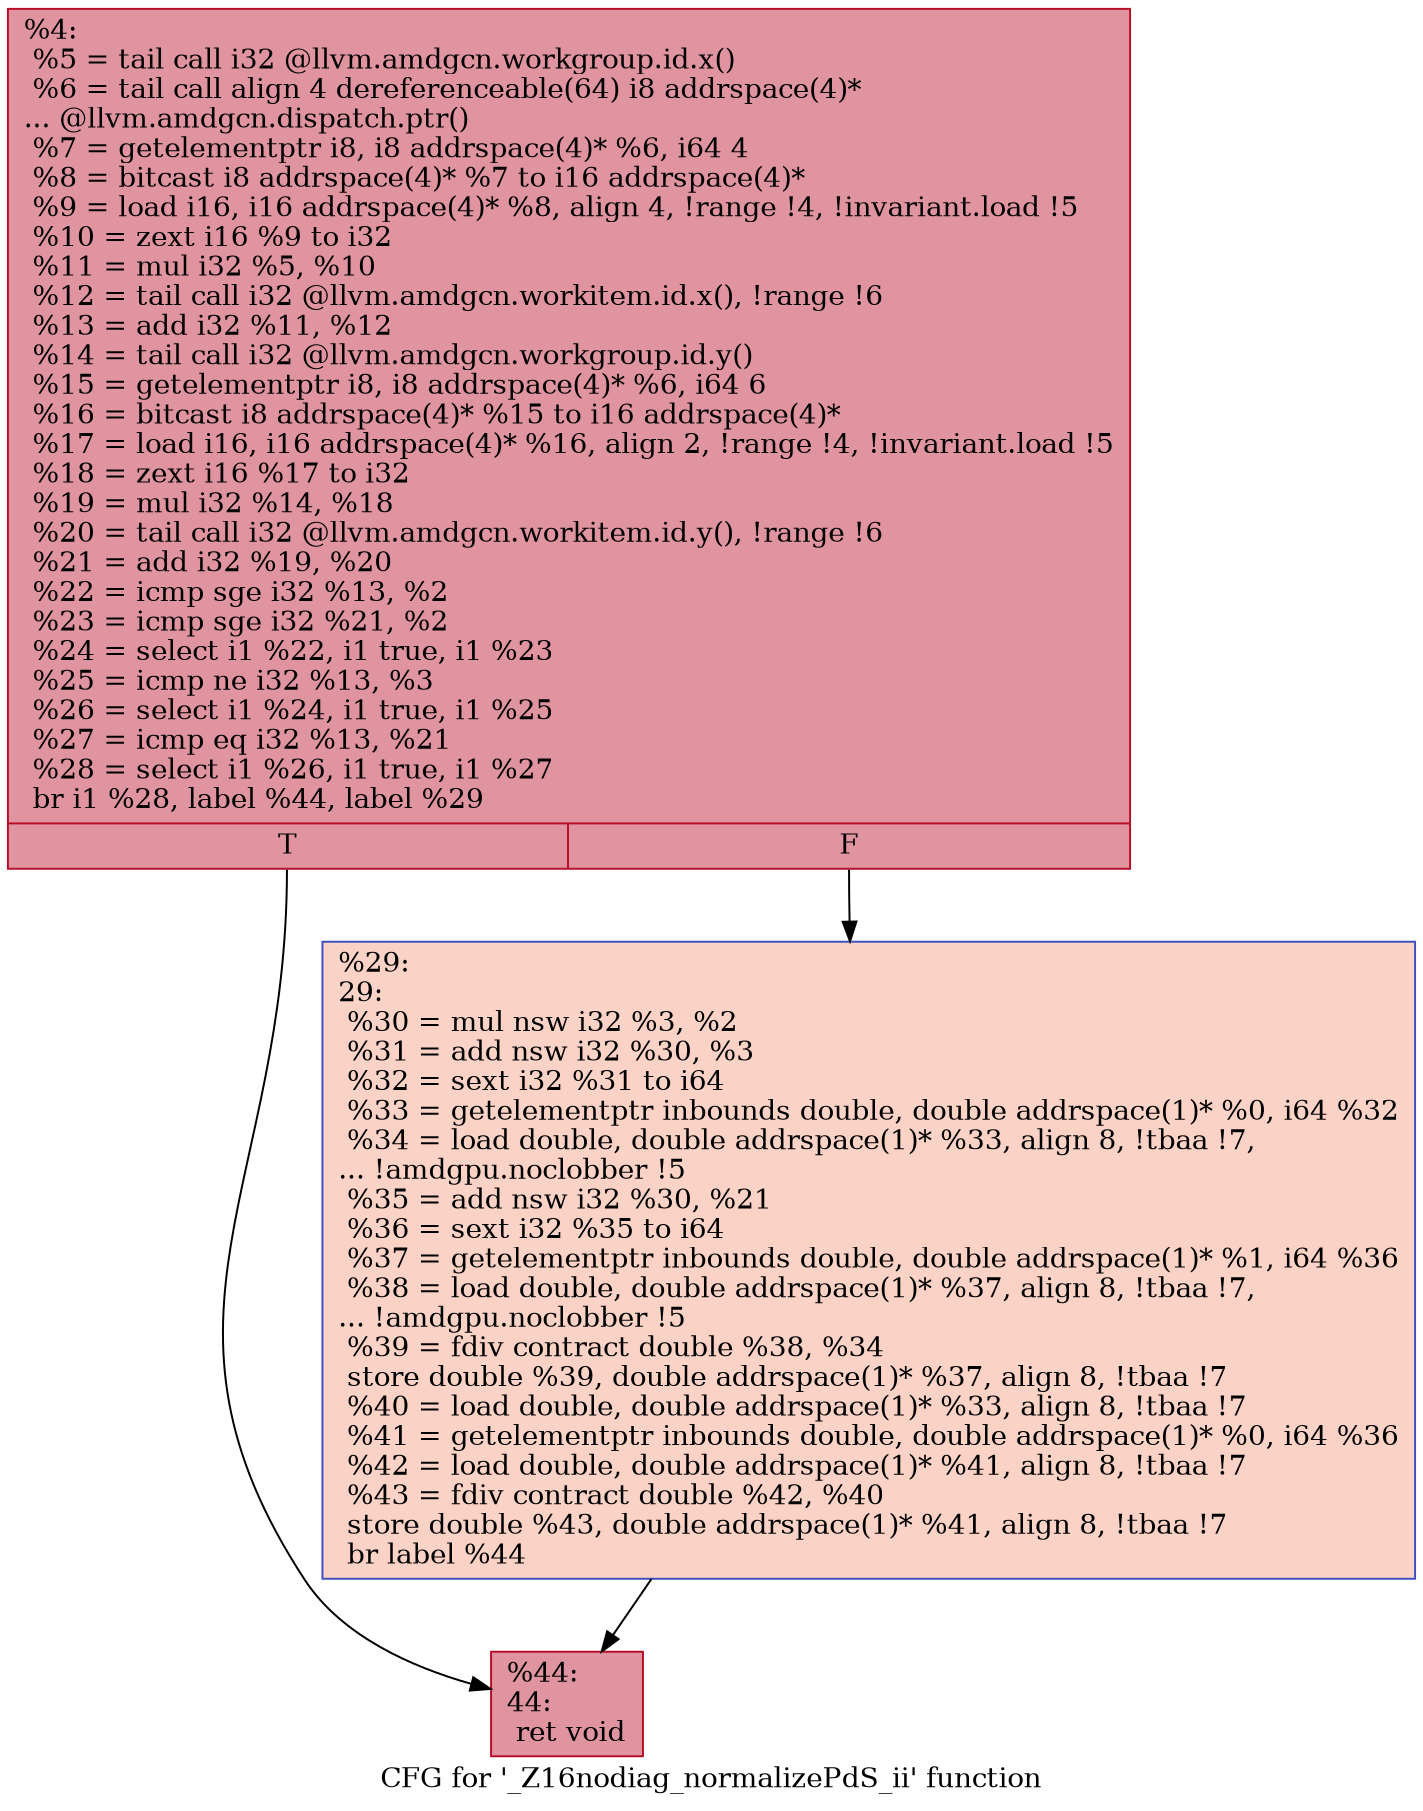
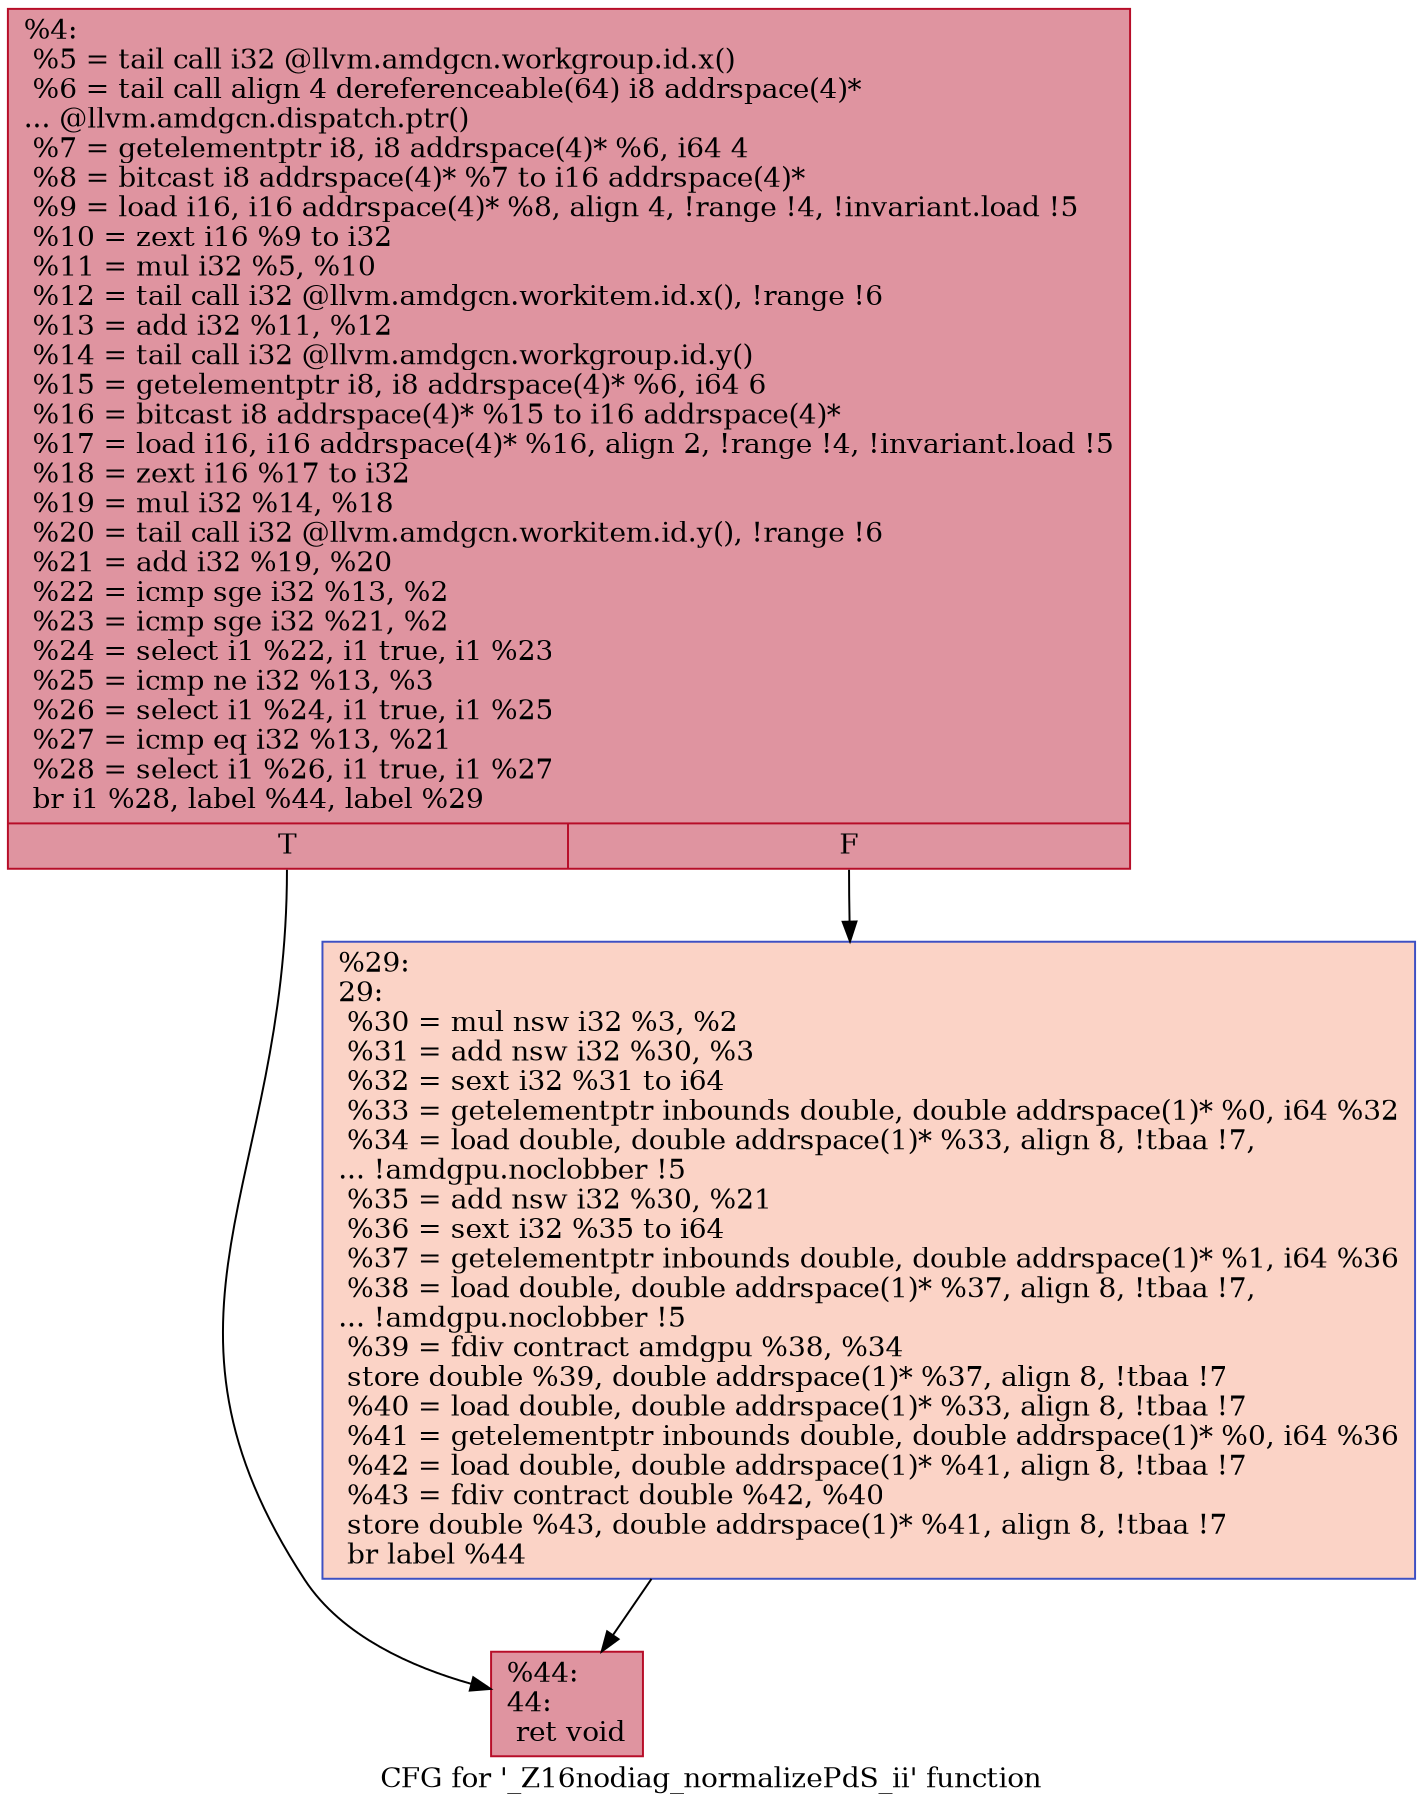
(611, 1348) -> (621, 1348)
